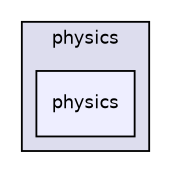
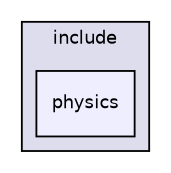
(86, 39) -> (86, 39)
